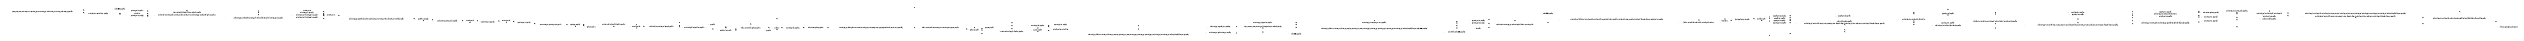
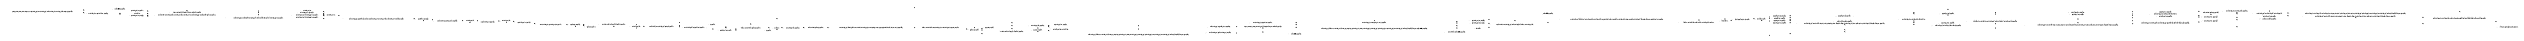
(2187, 12) -> (2215, 16)
